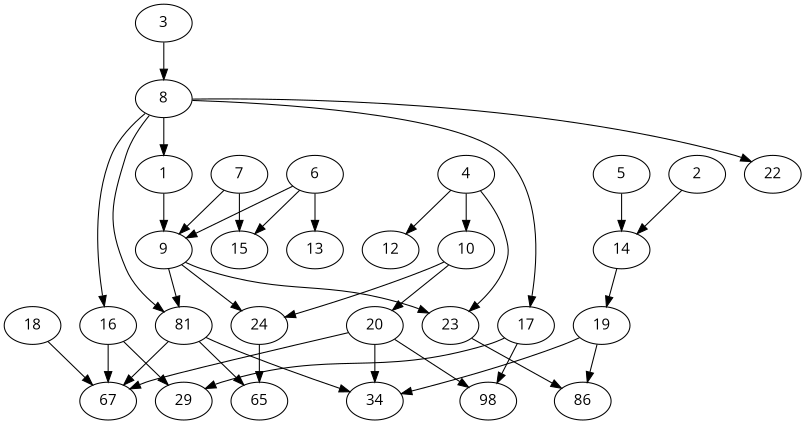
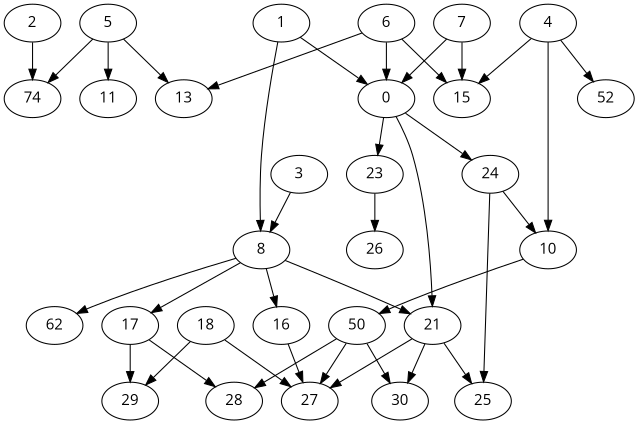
none -> (142, 57)
none -> (108, 99)
(164, 131) -> (264, 131)
(773, 174) -> (55, 325)
(508, 249) -> (509, 57)
(164, 250) -> (386, 99)
(391, 250) -> (606, 99)
(622, 250) -> (33, 99)
(374, 289) -> (516, 208)
(184, 325) -> (433, 325)
(375, 325) -> (357, 325)
(602, 325) -> none
(141, 359) -> (169, 362)
(108, 401) -> (310, 401)
(259, 401) -> (483, 401)
(375, 401) -> (400, 401)
(488, 401) -> (234, 401)
(583, 401) -> (375, 250)
